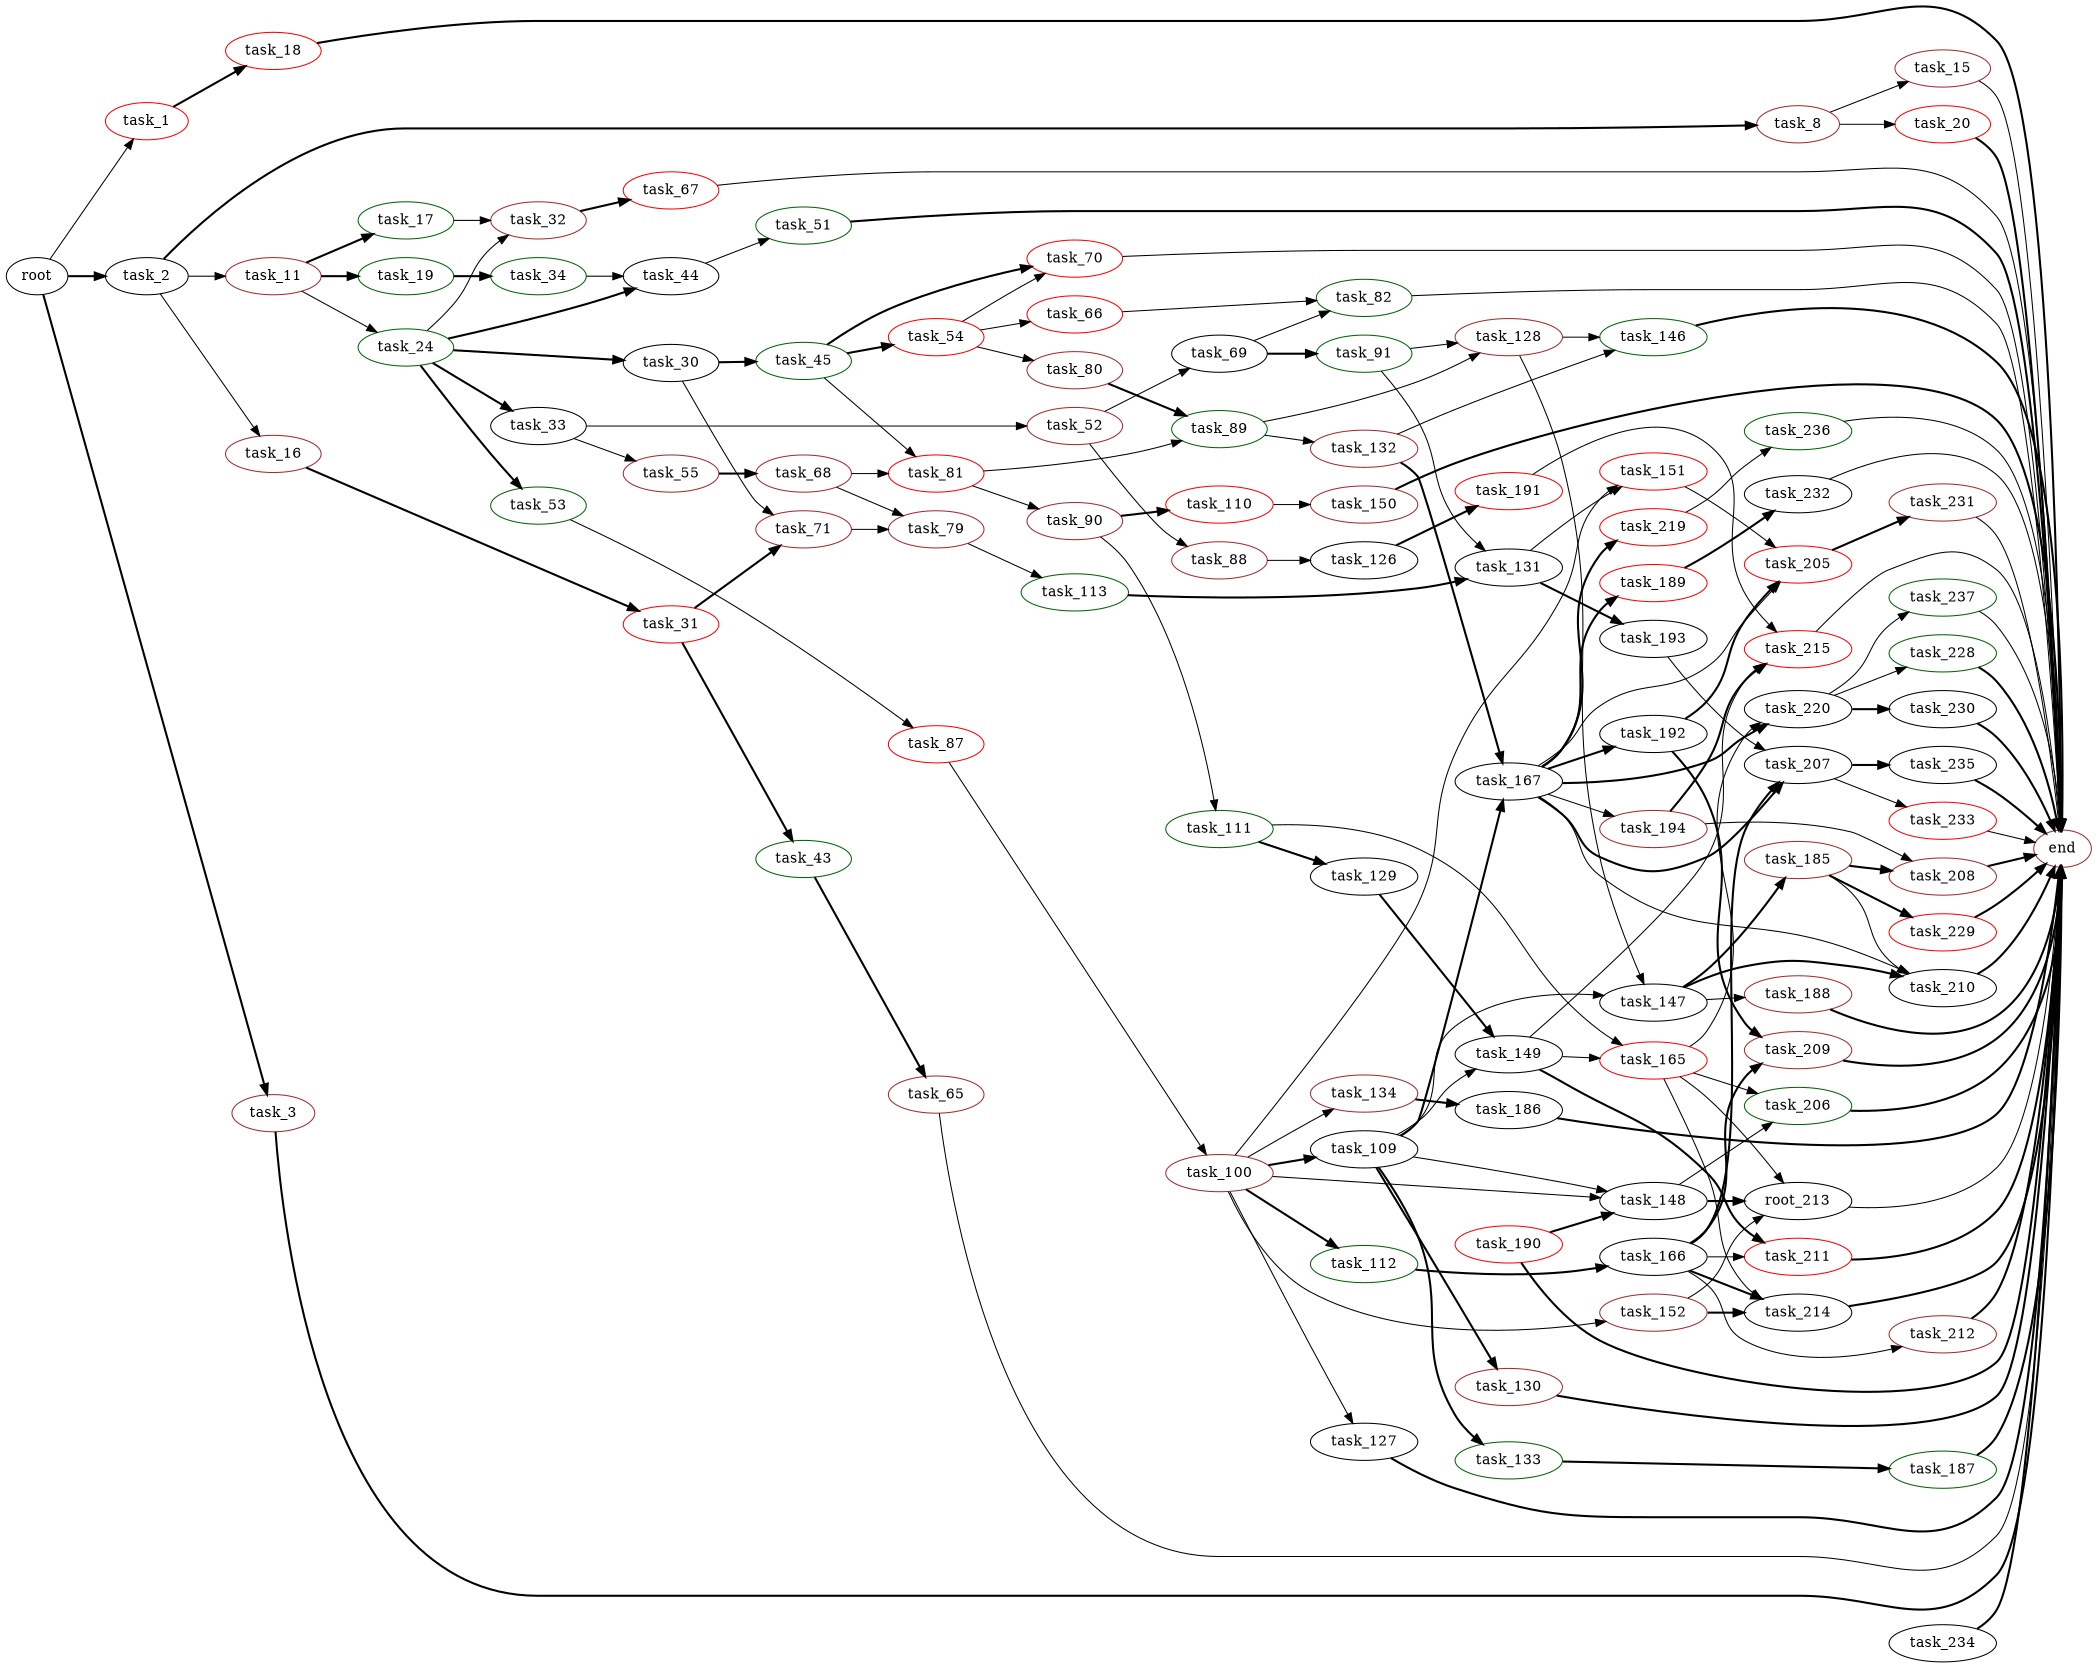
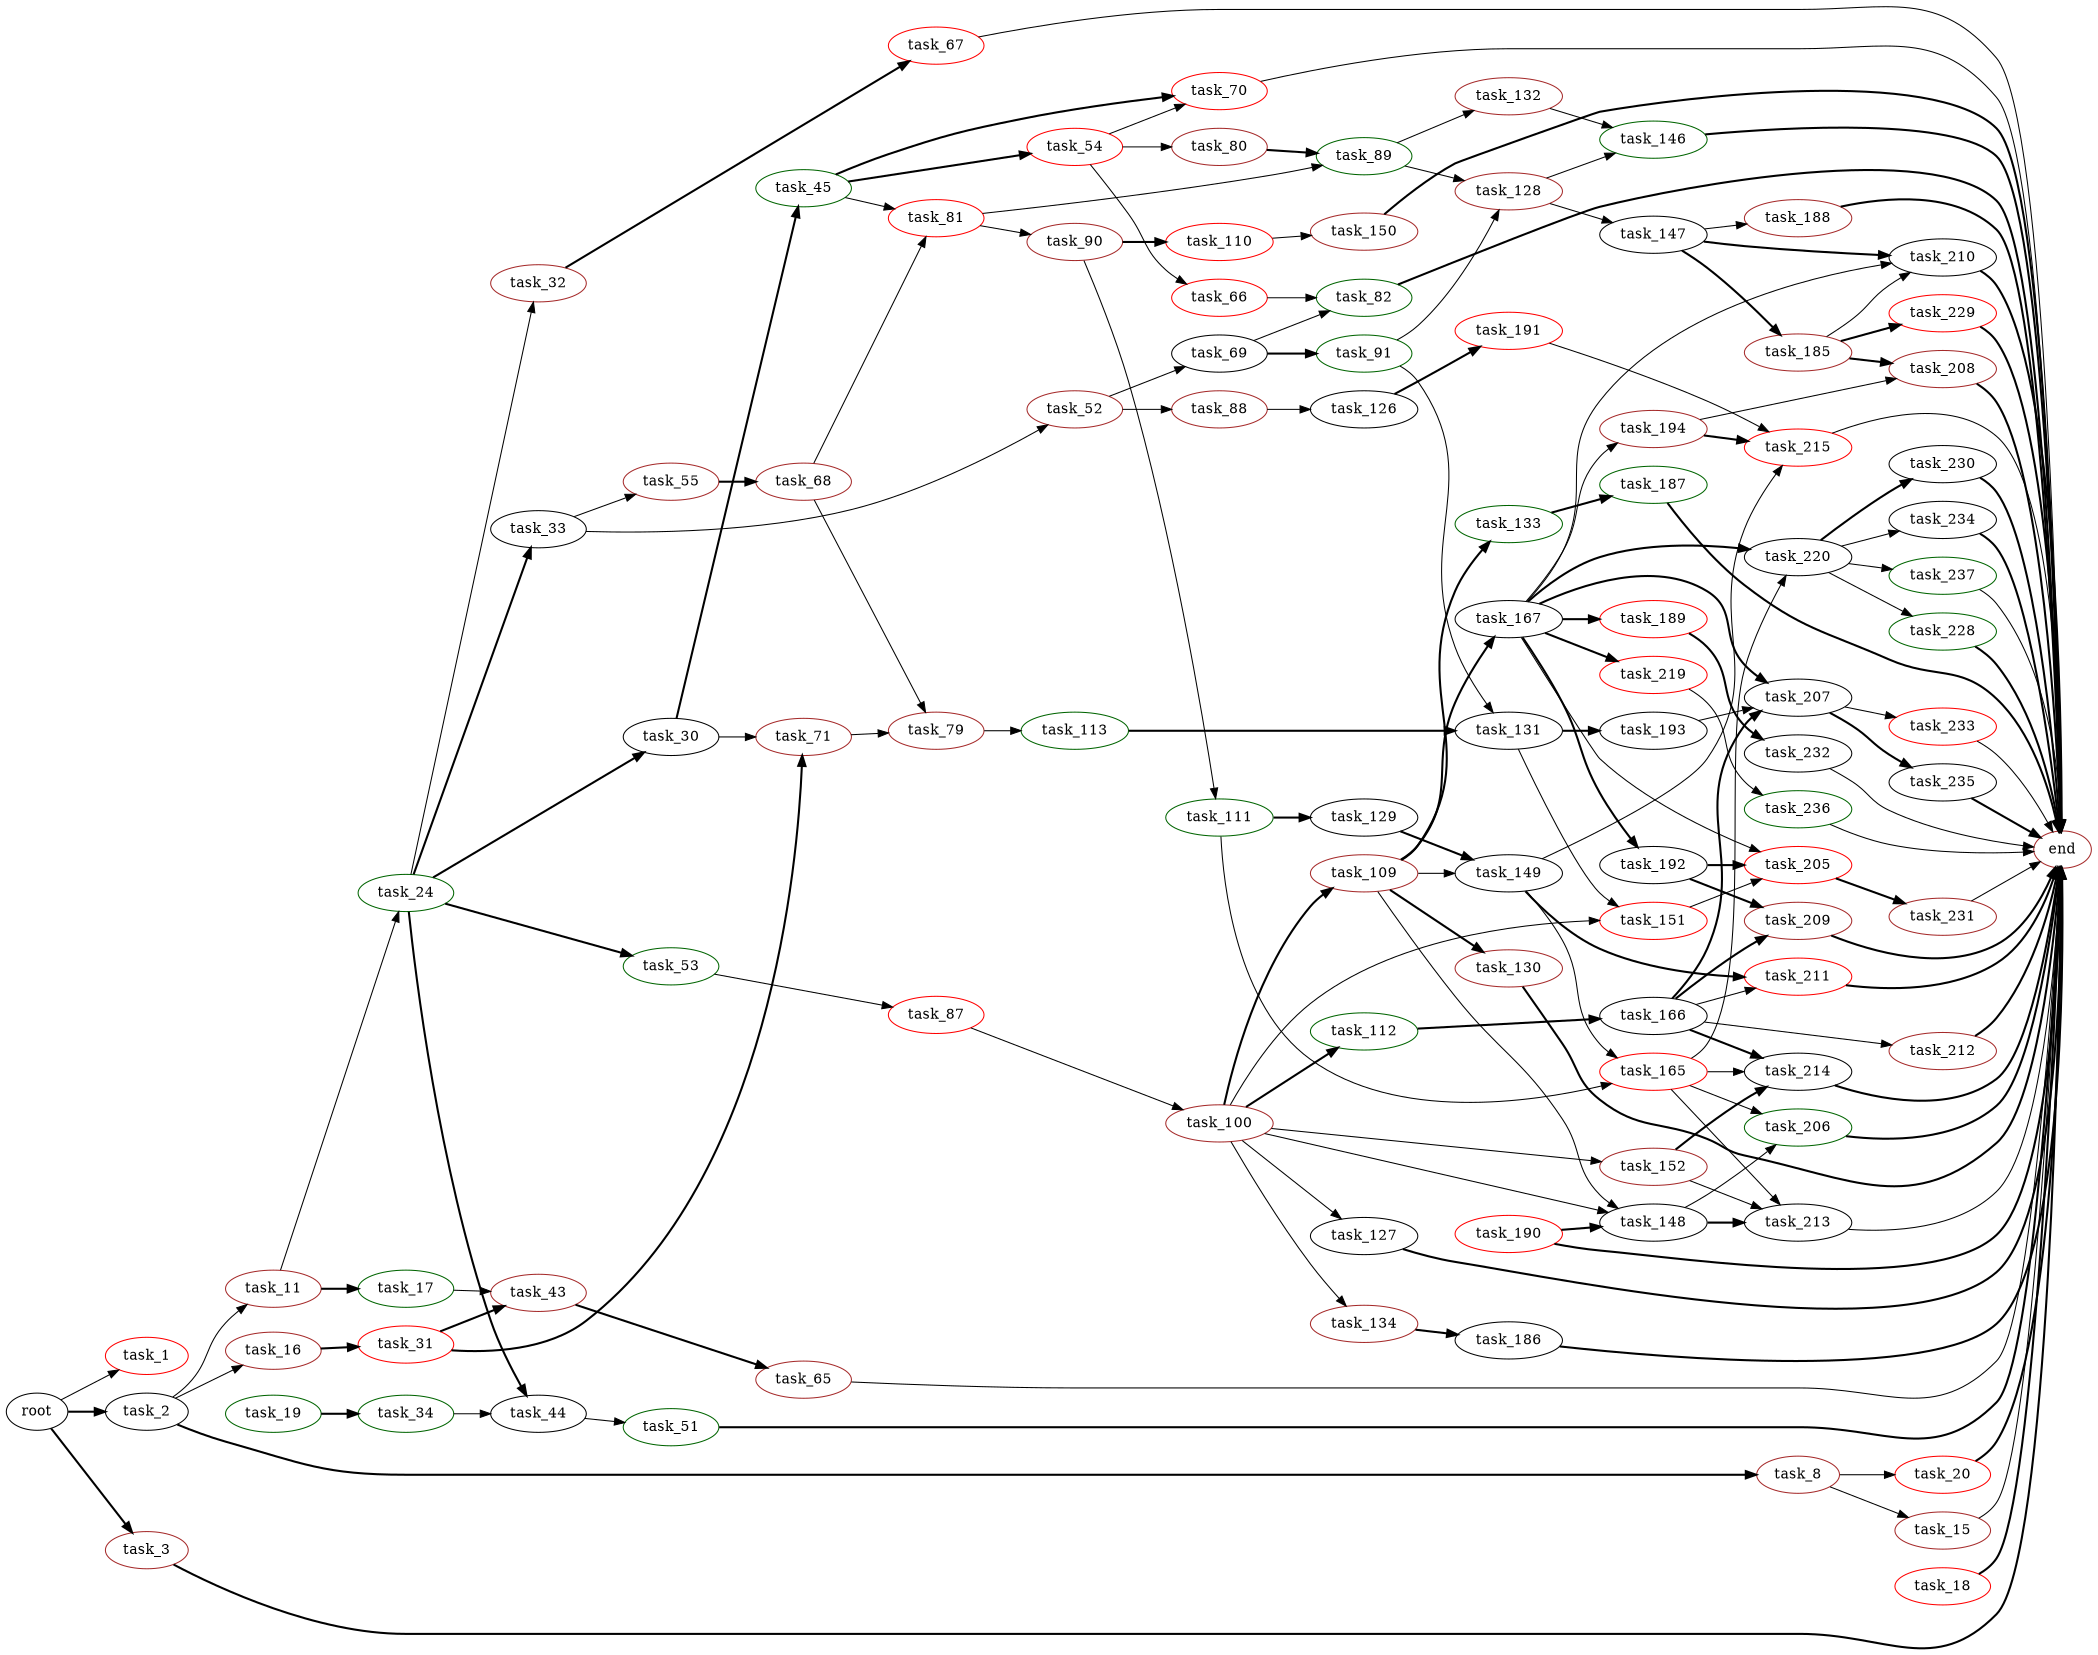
(205, 89) -> none
(467, 220) -> (467, 1291)
(334, 276) -> none
(1959, 295) -> (1997, 202)
none -> (1865, 540)
(1457, 604) -> none
(804, 859) -> (538, 1293)
(1462, 1022) -> none
(1364, 1149) -> (1364, 873)
(1798, 1201) -> (1798, 1223)
